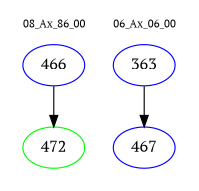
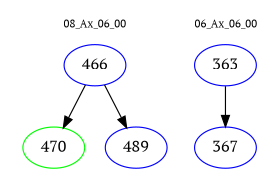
(54, 25) -> (95, 25)
(54, 148) -> (54, 148)
none -> (136, 148)
(144, 148) -> (225, 148)
